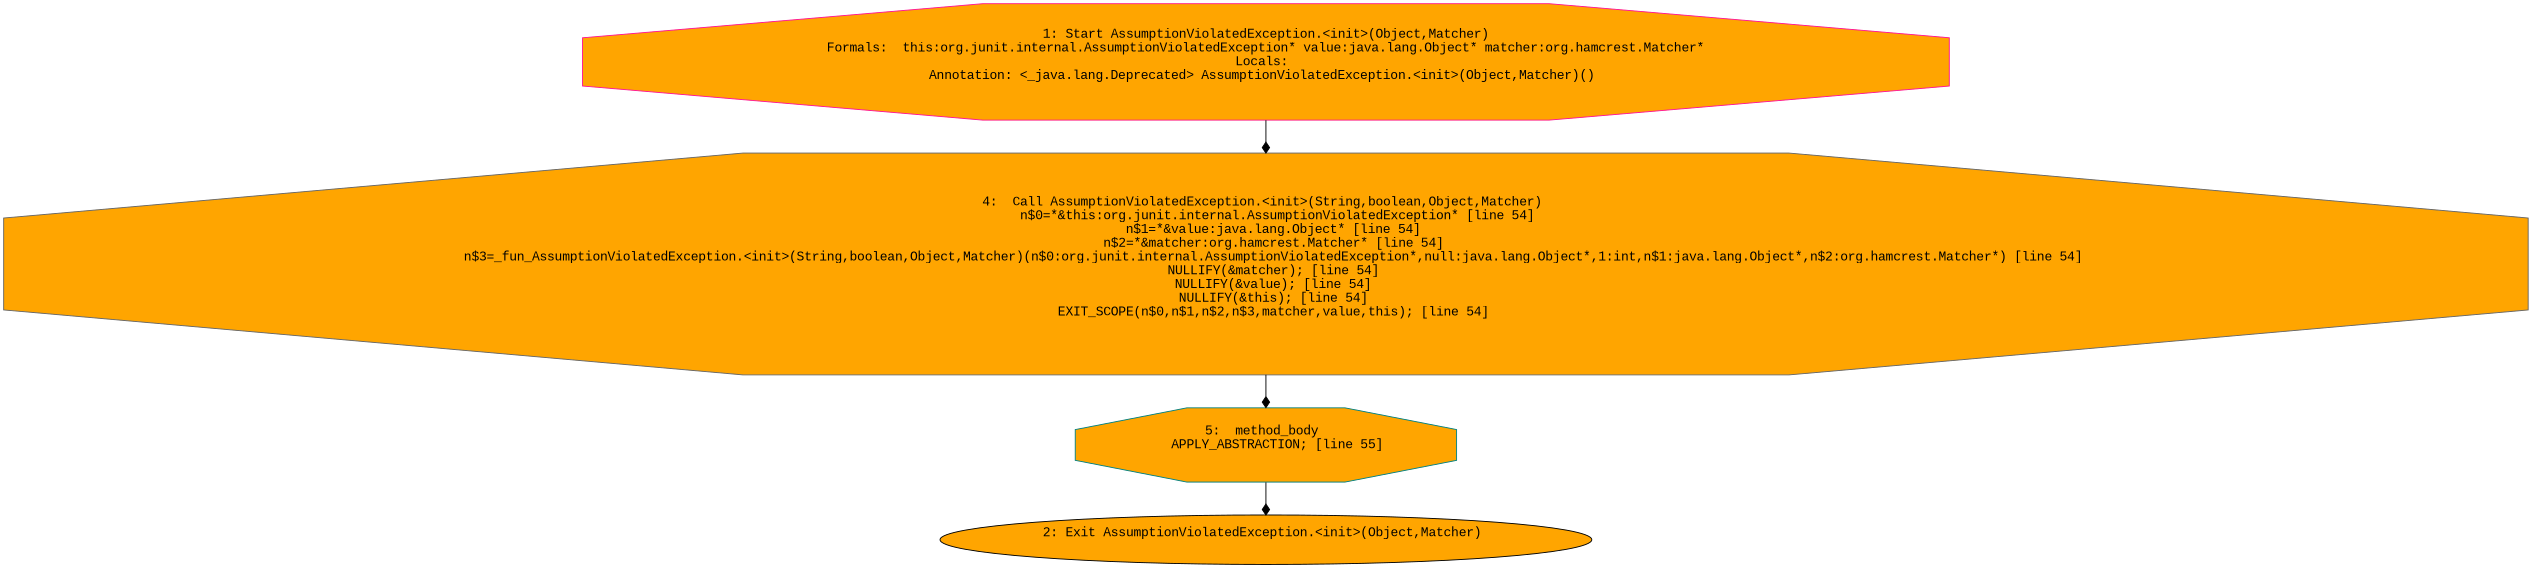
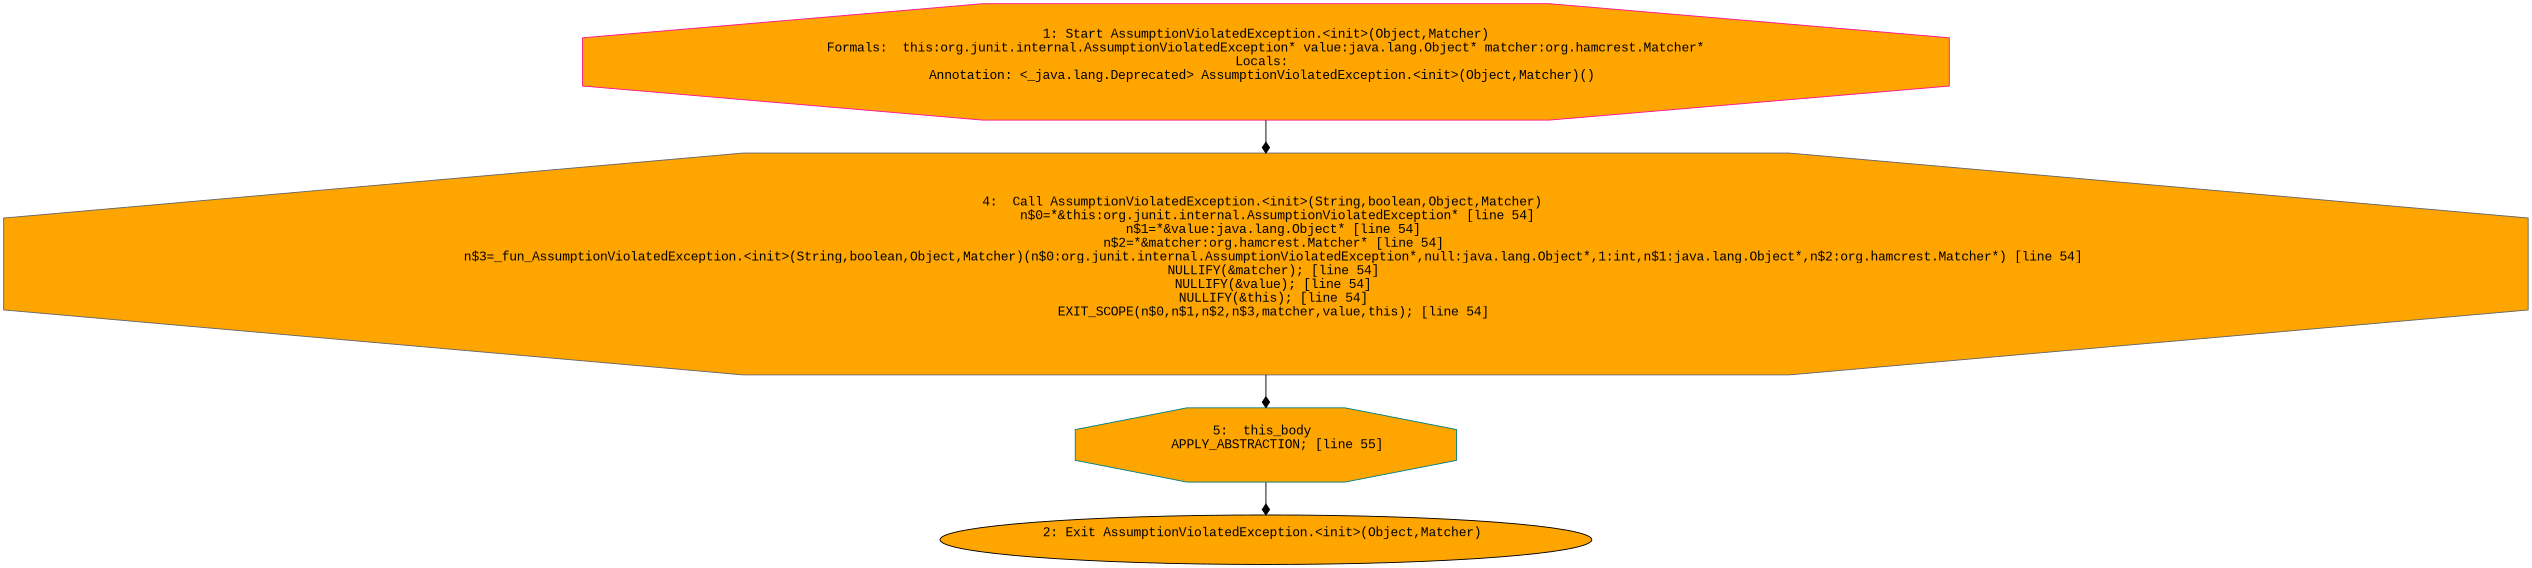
(1266, 445) -> (1266, 445)
